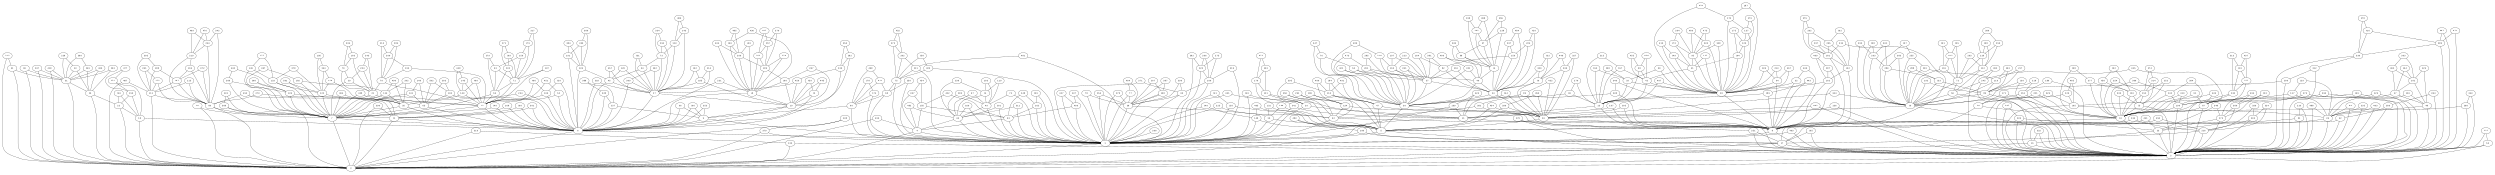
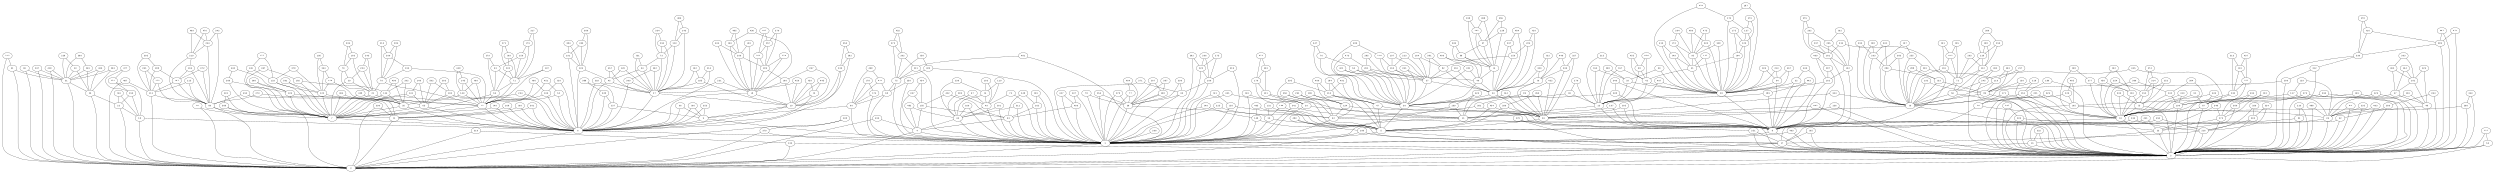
(818, 73) -> (825, 97)
(342, 143) -> none
